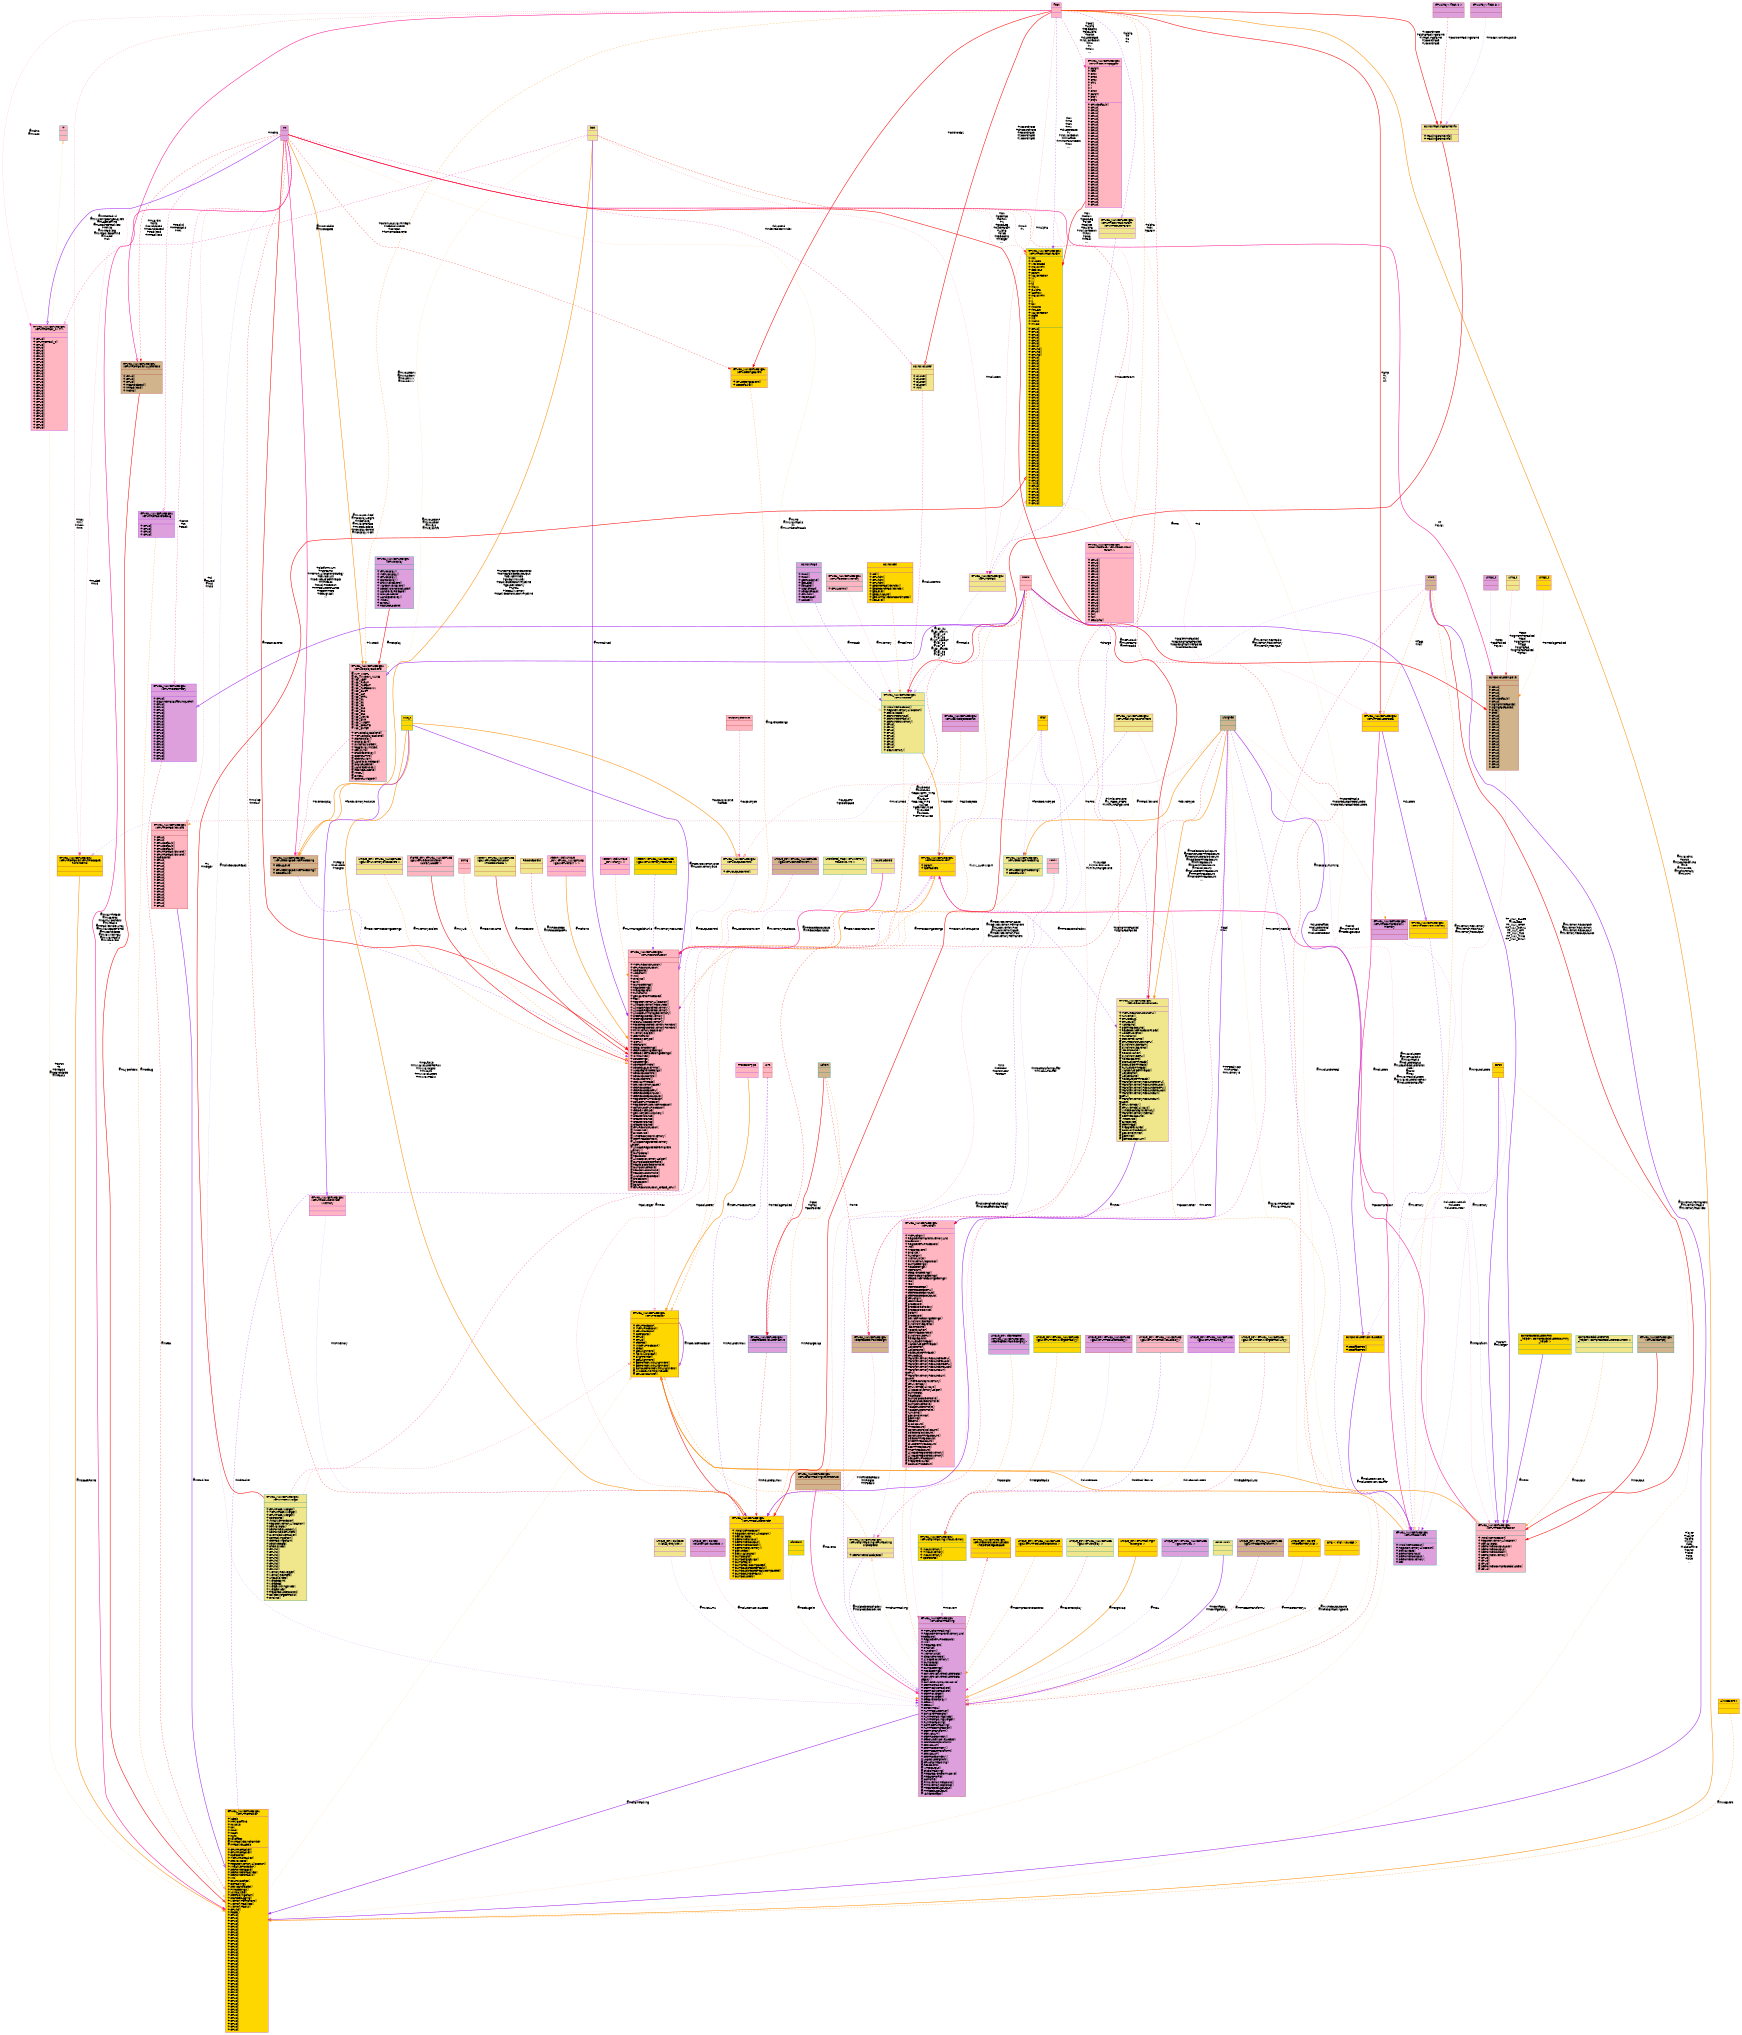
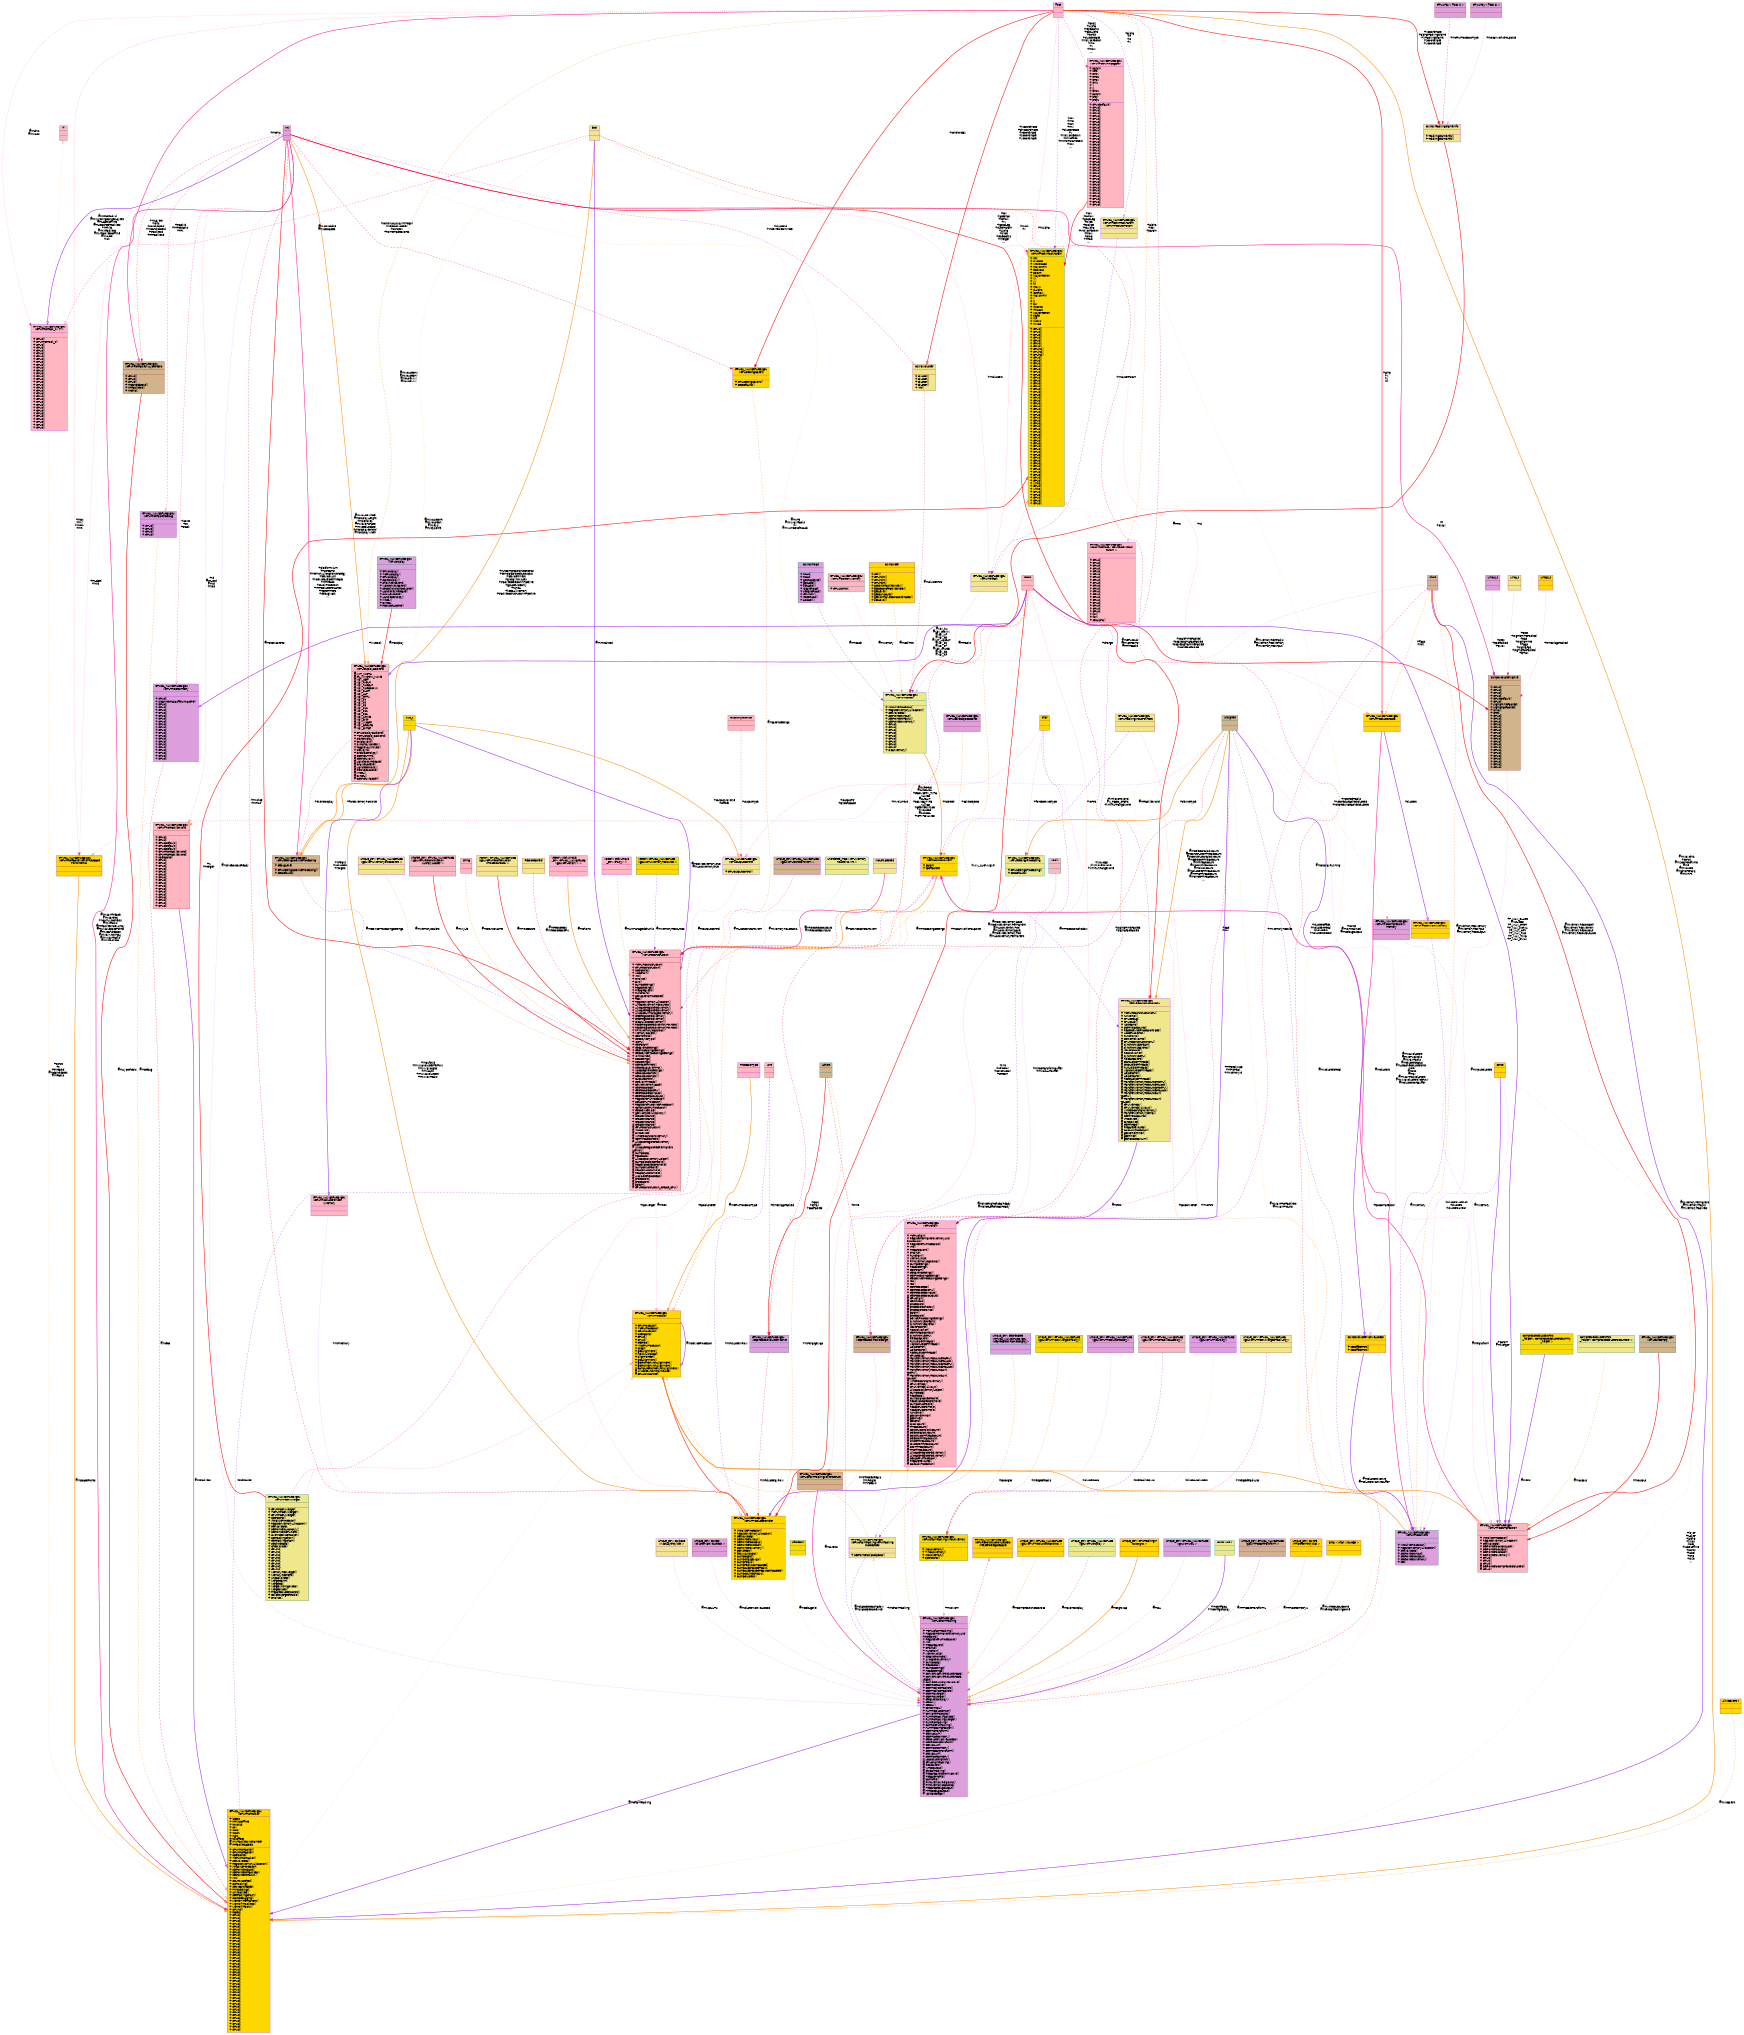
(1463, 38) -> (1464, 38)
(1539, 644) -> (1541, 644)
